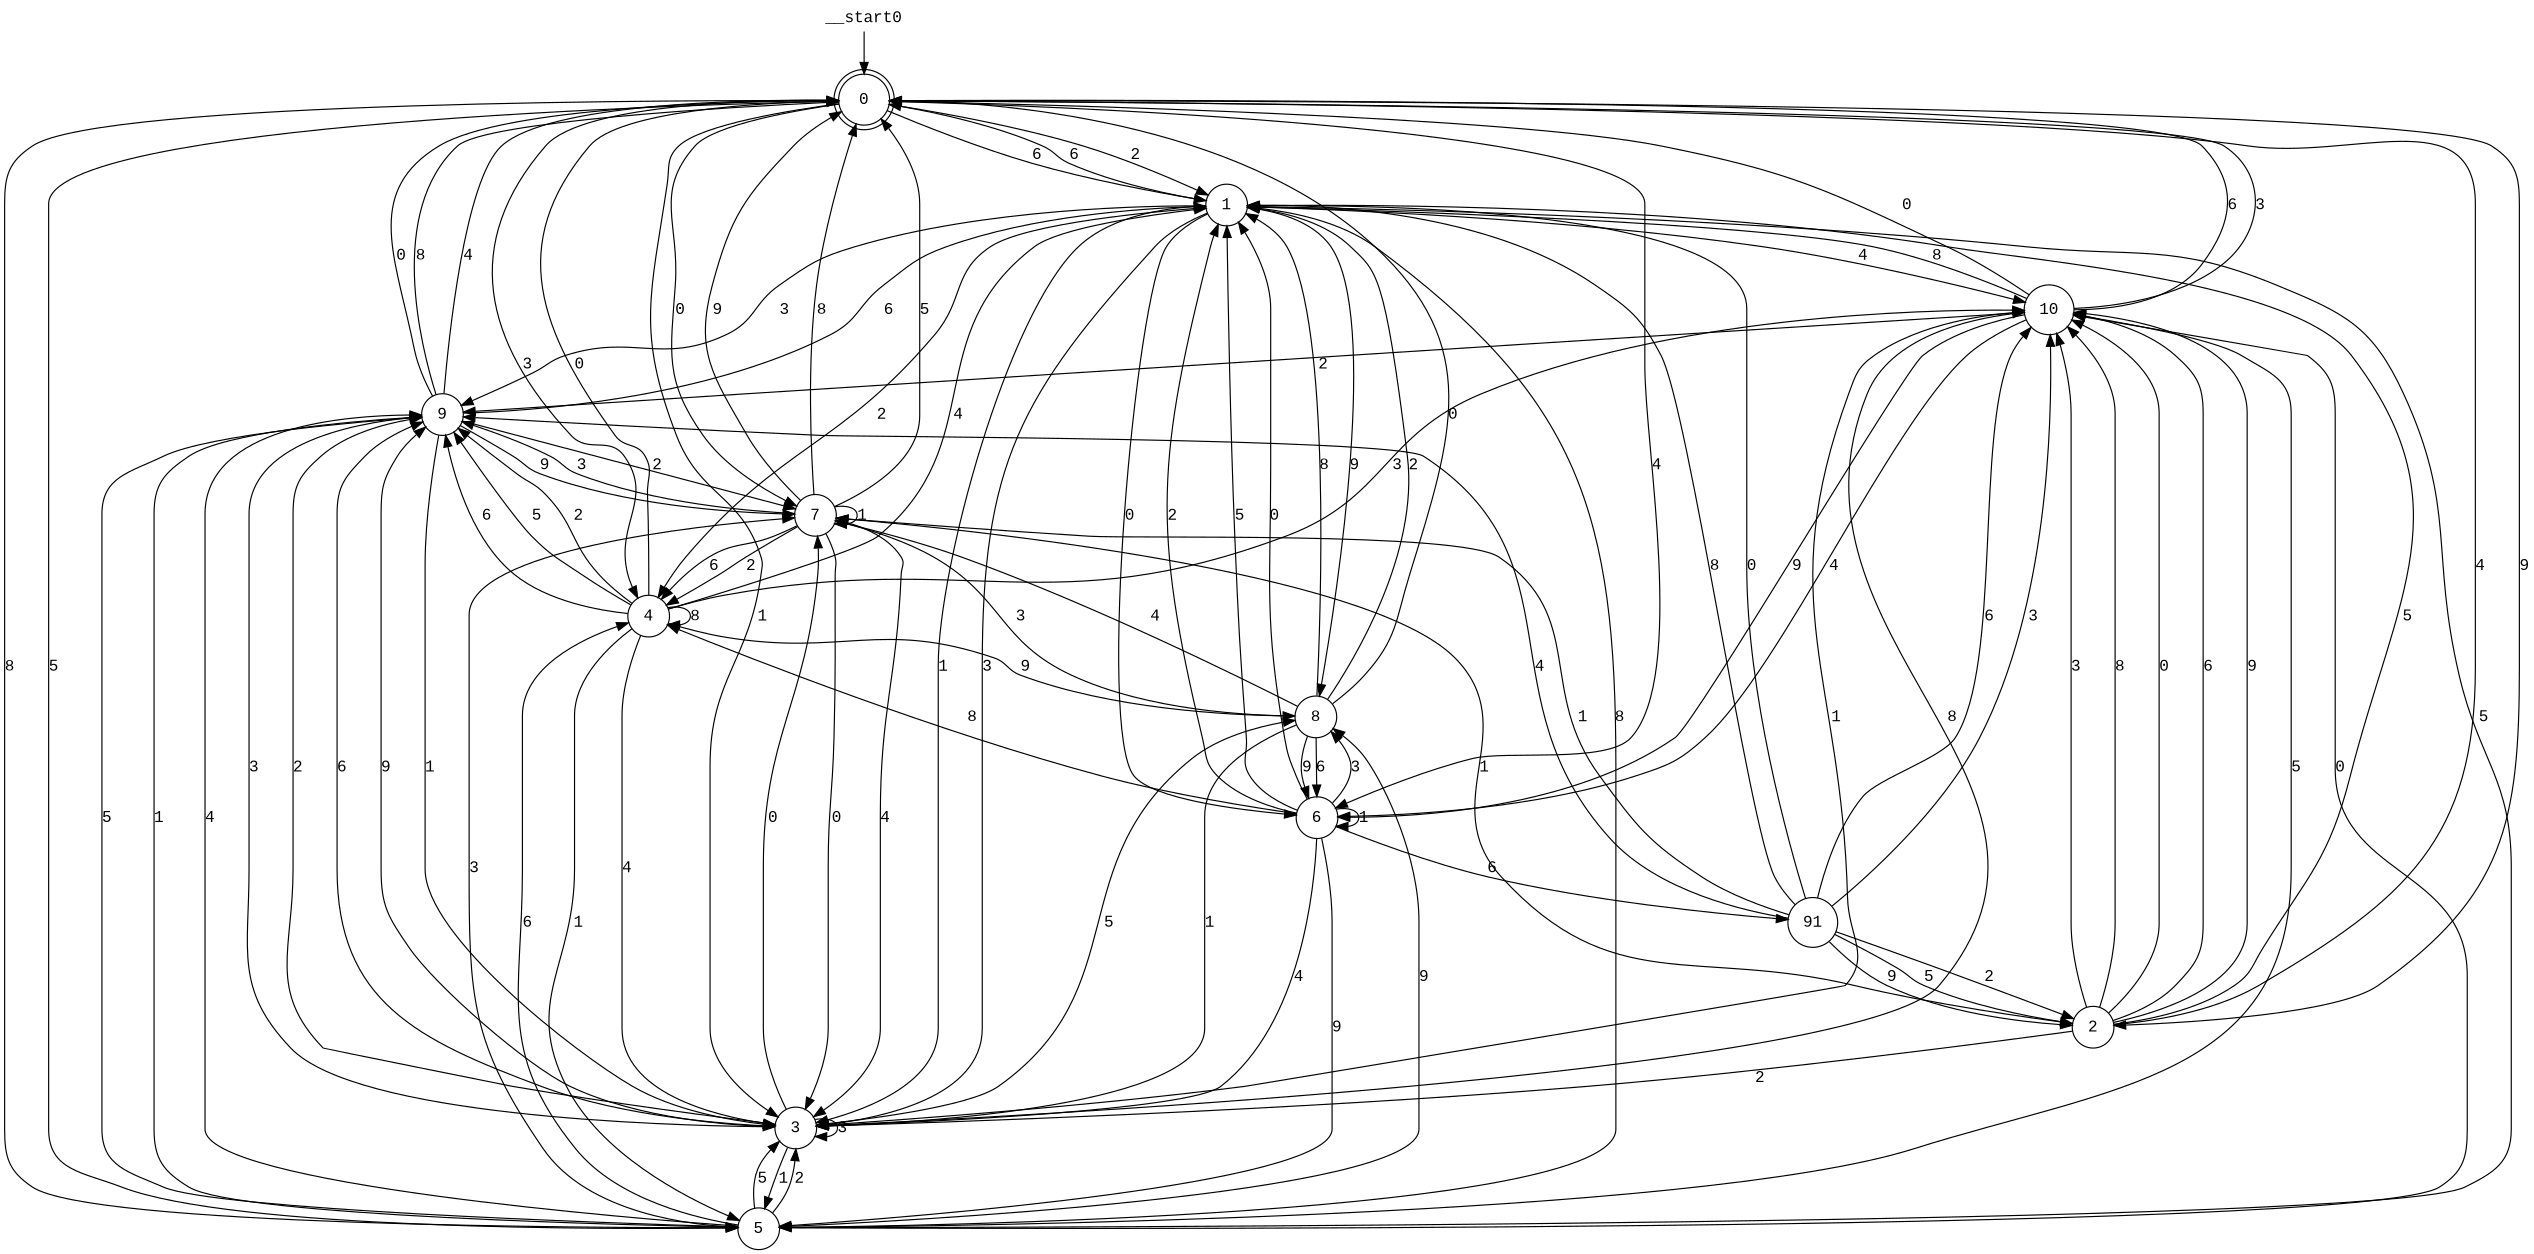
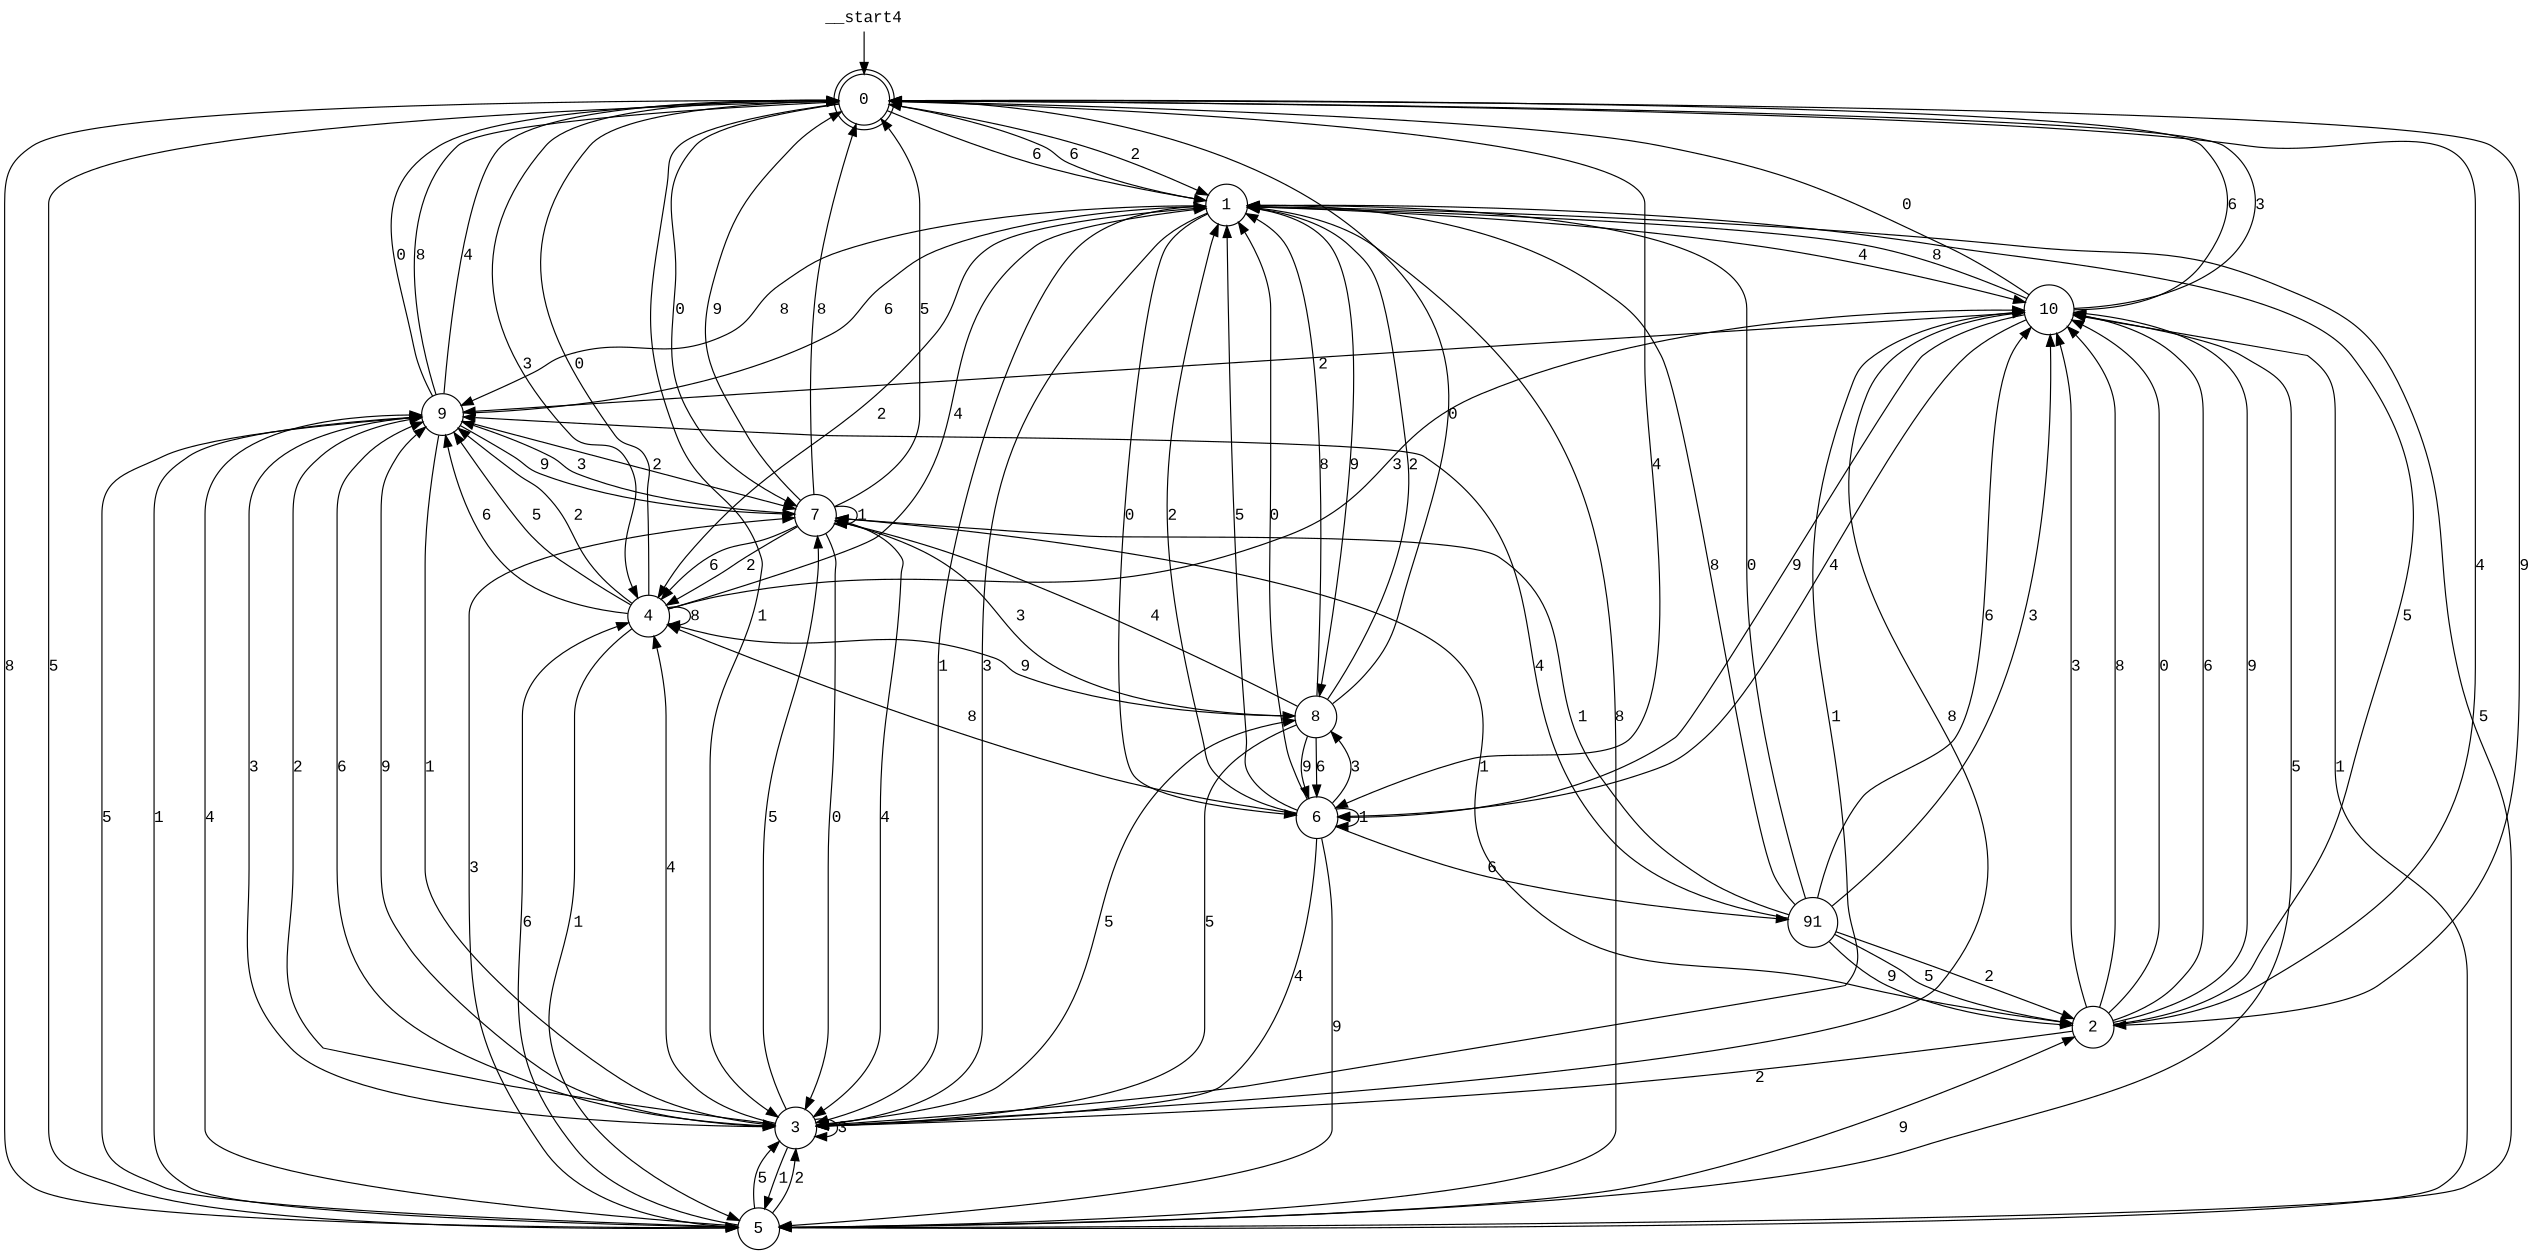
(864, 18) -> (864, 18)
(785, 310) -> (785, 310)
(2340, 767) -> (2340, 767)
(773, 818) -> (773, 818)
(1210, 922) -> (1210, 922)
(622, 923) -> (666, 917)
(1311, 1176) -> (1662, 1181)
